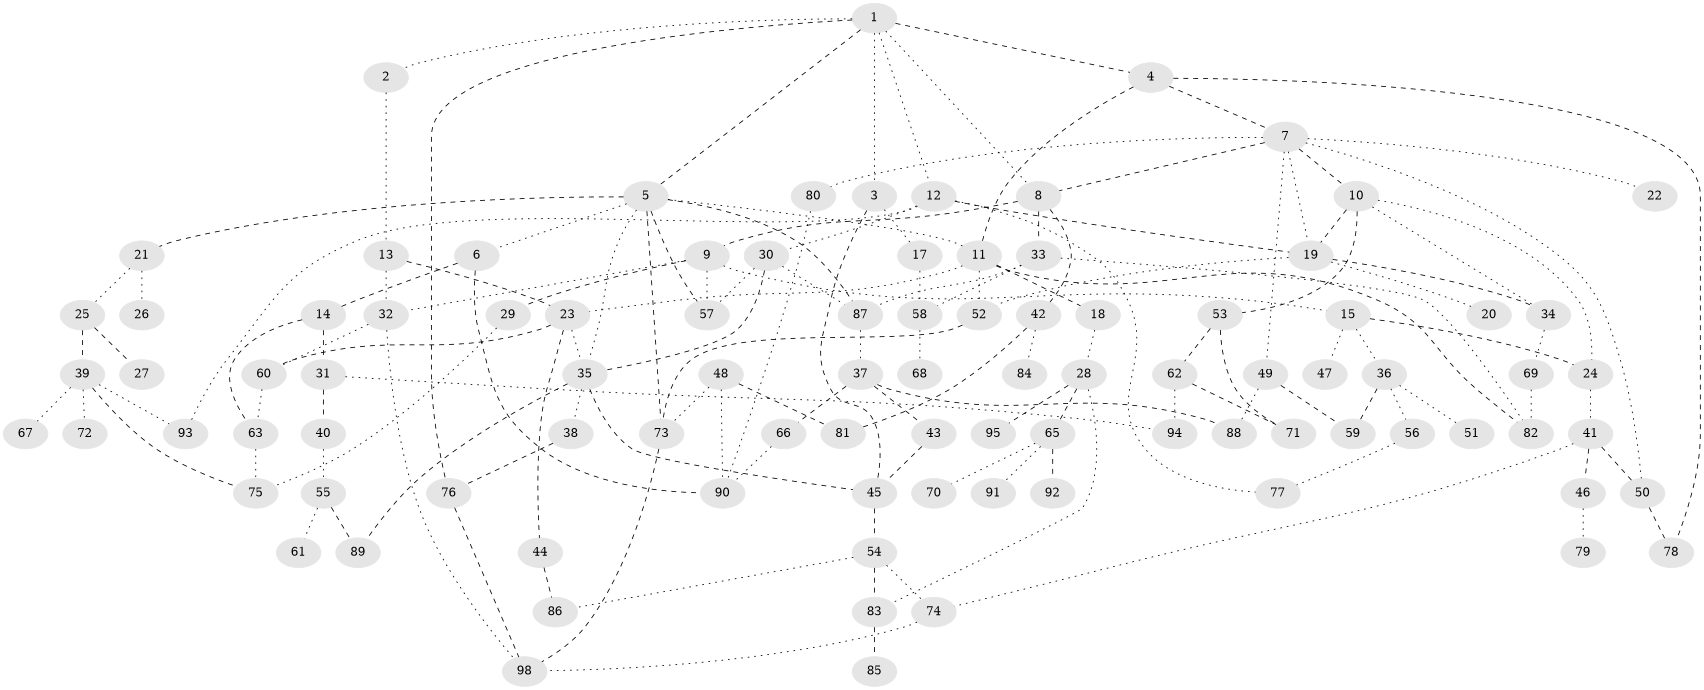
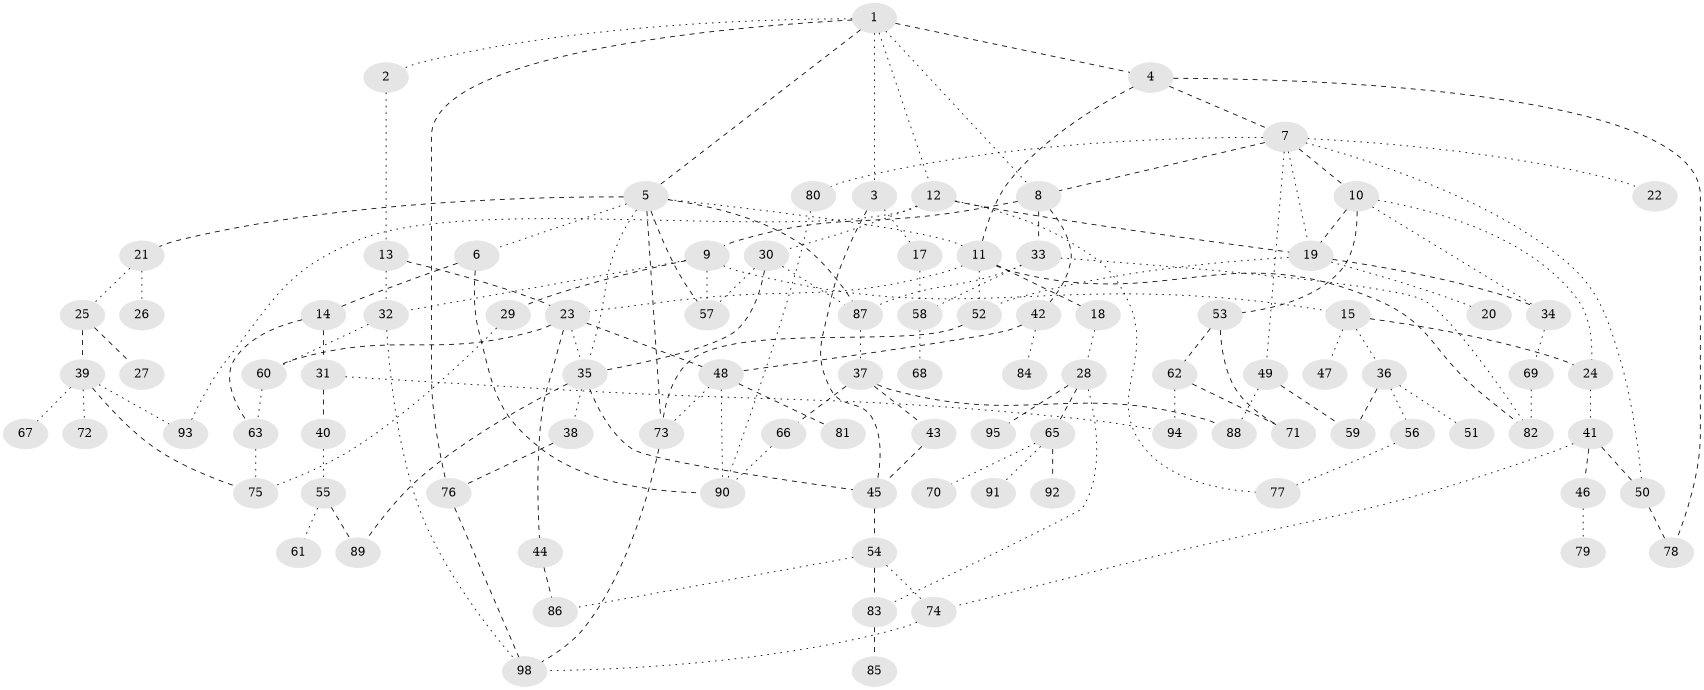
none -> (644, 345)
(951, 388) -> (883, 351)
